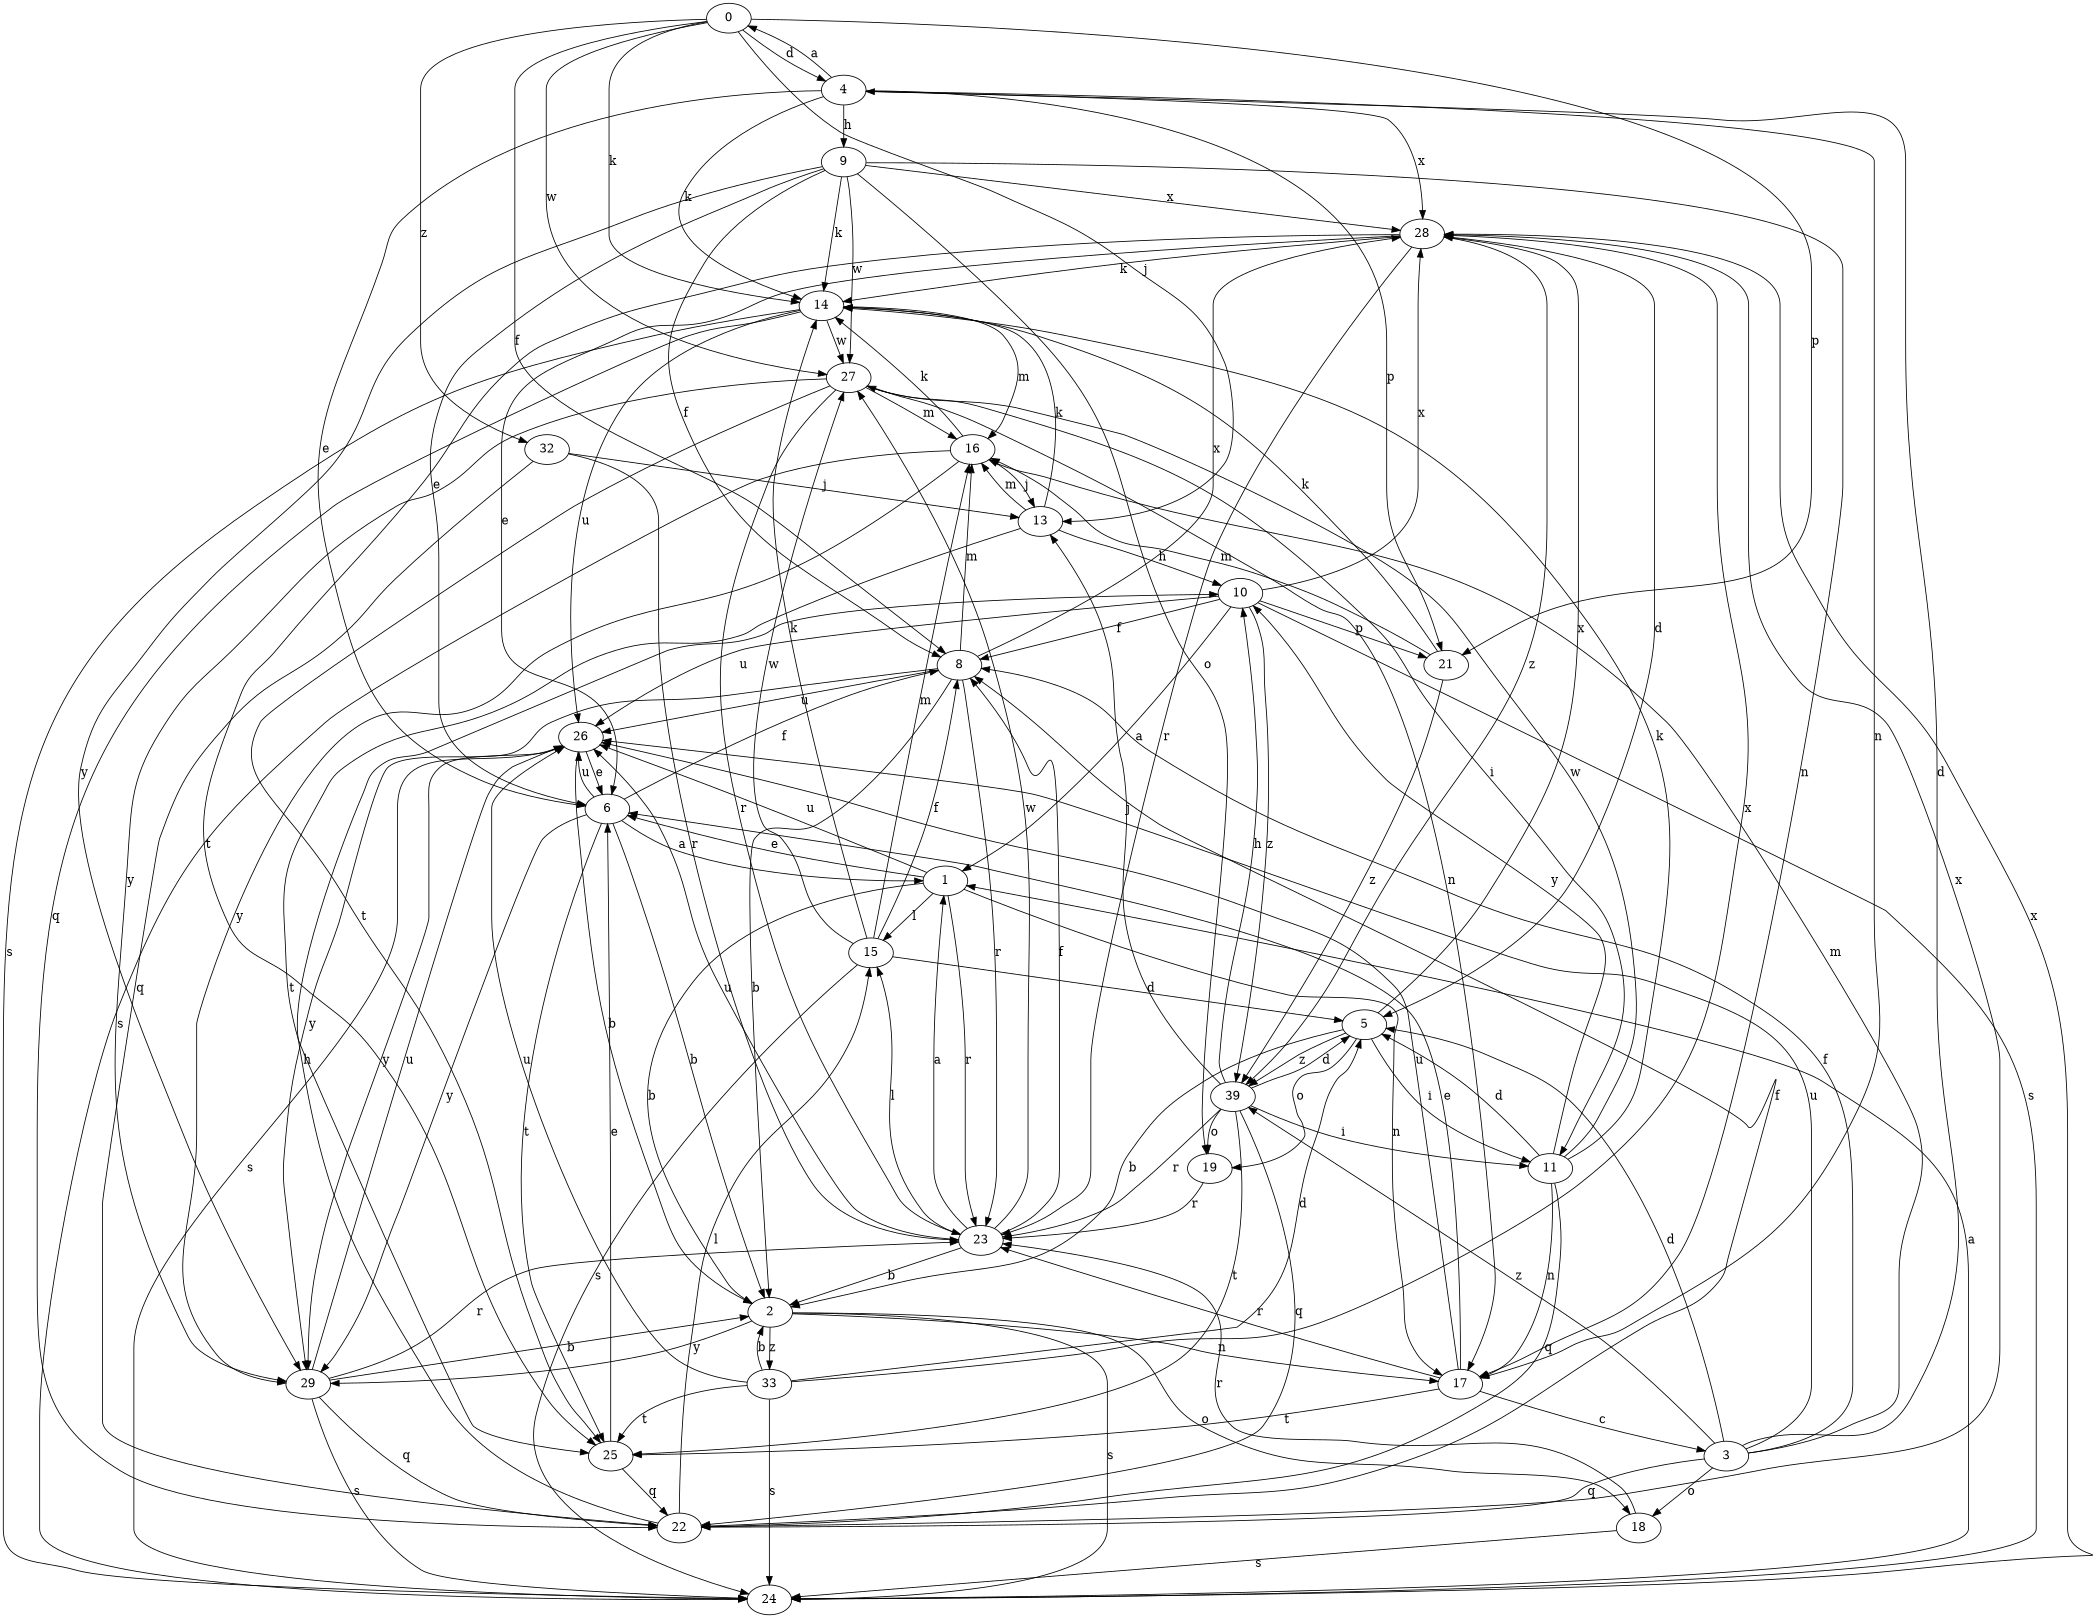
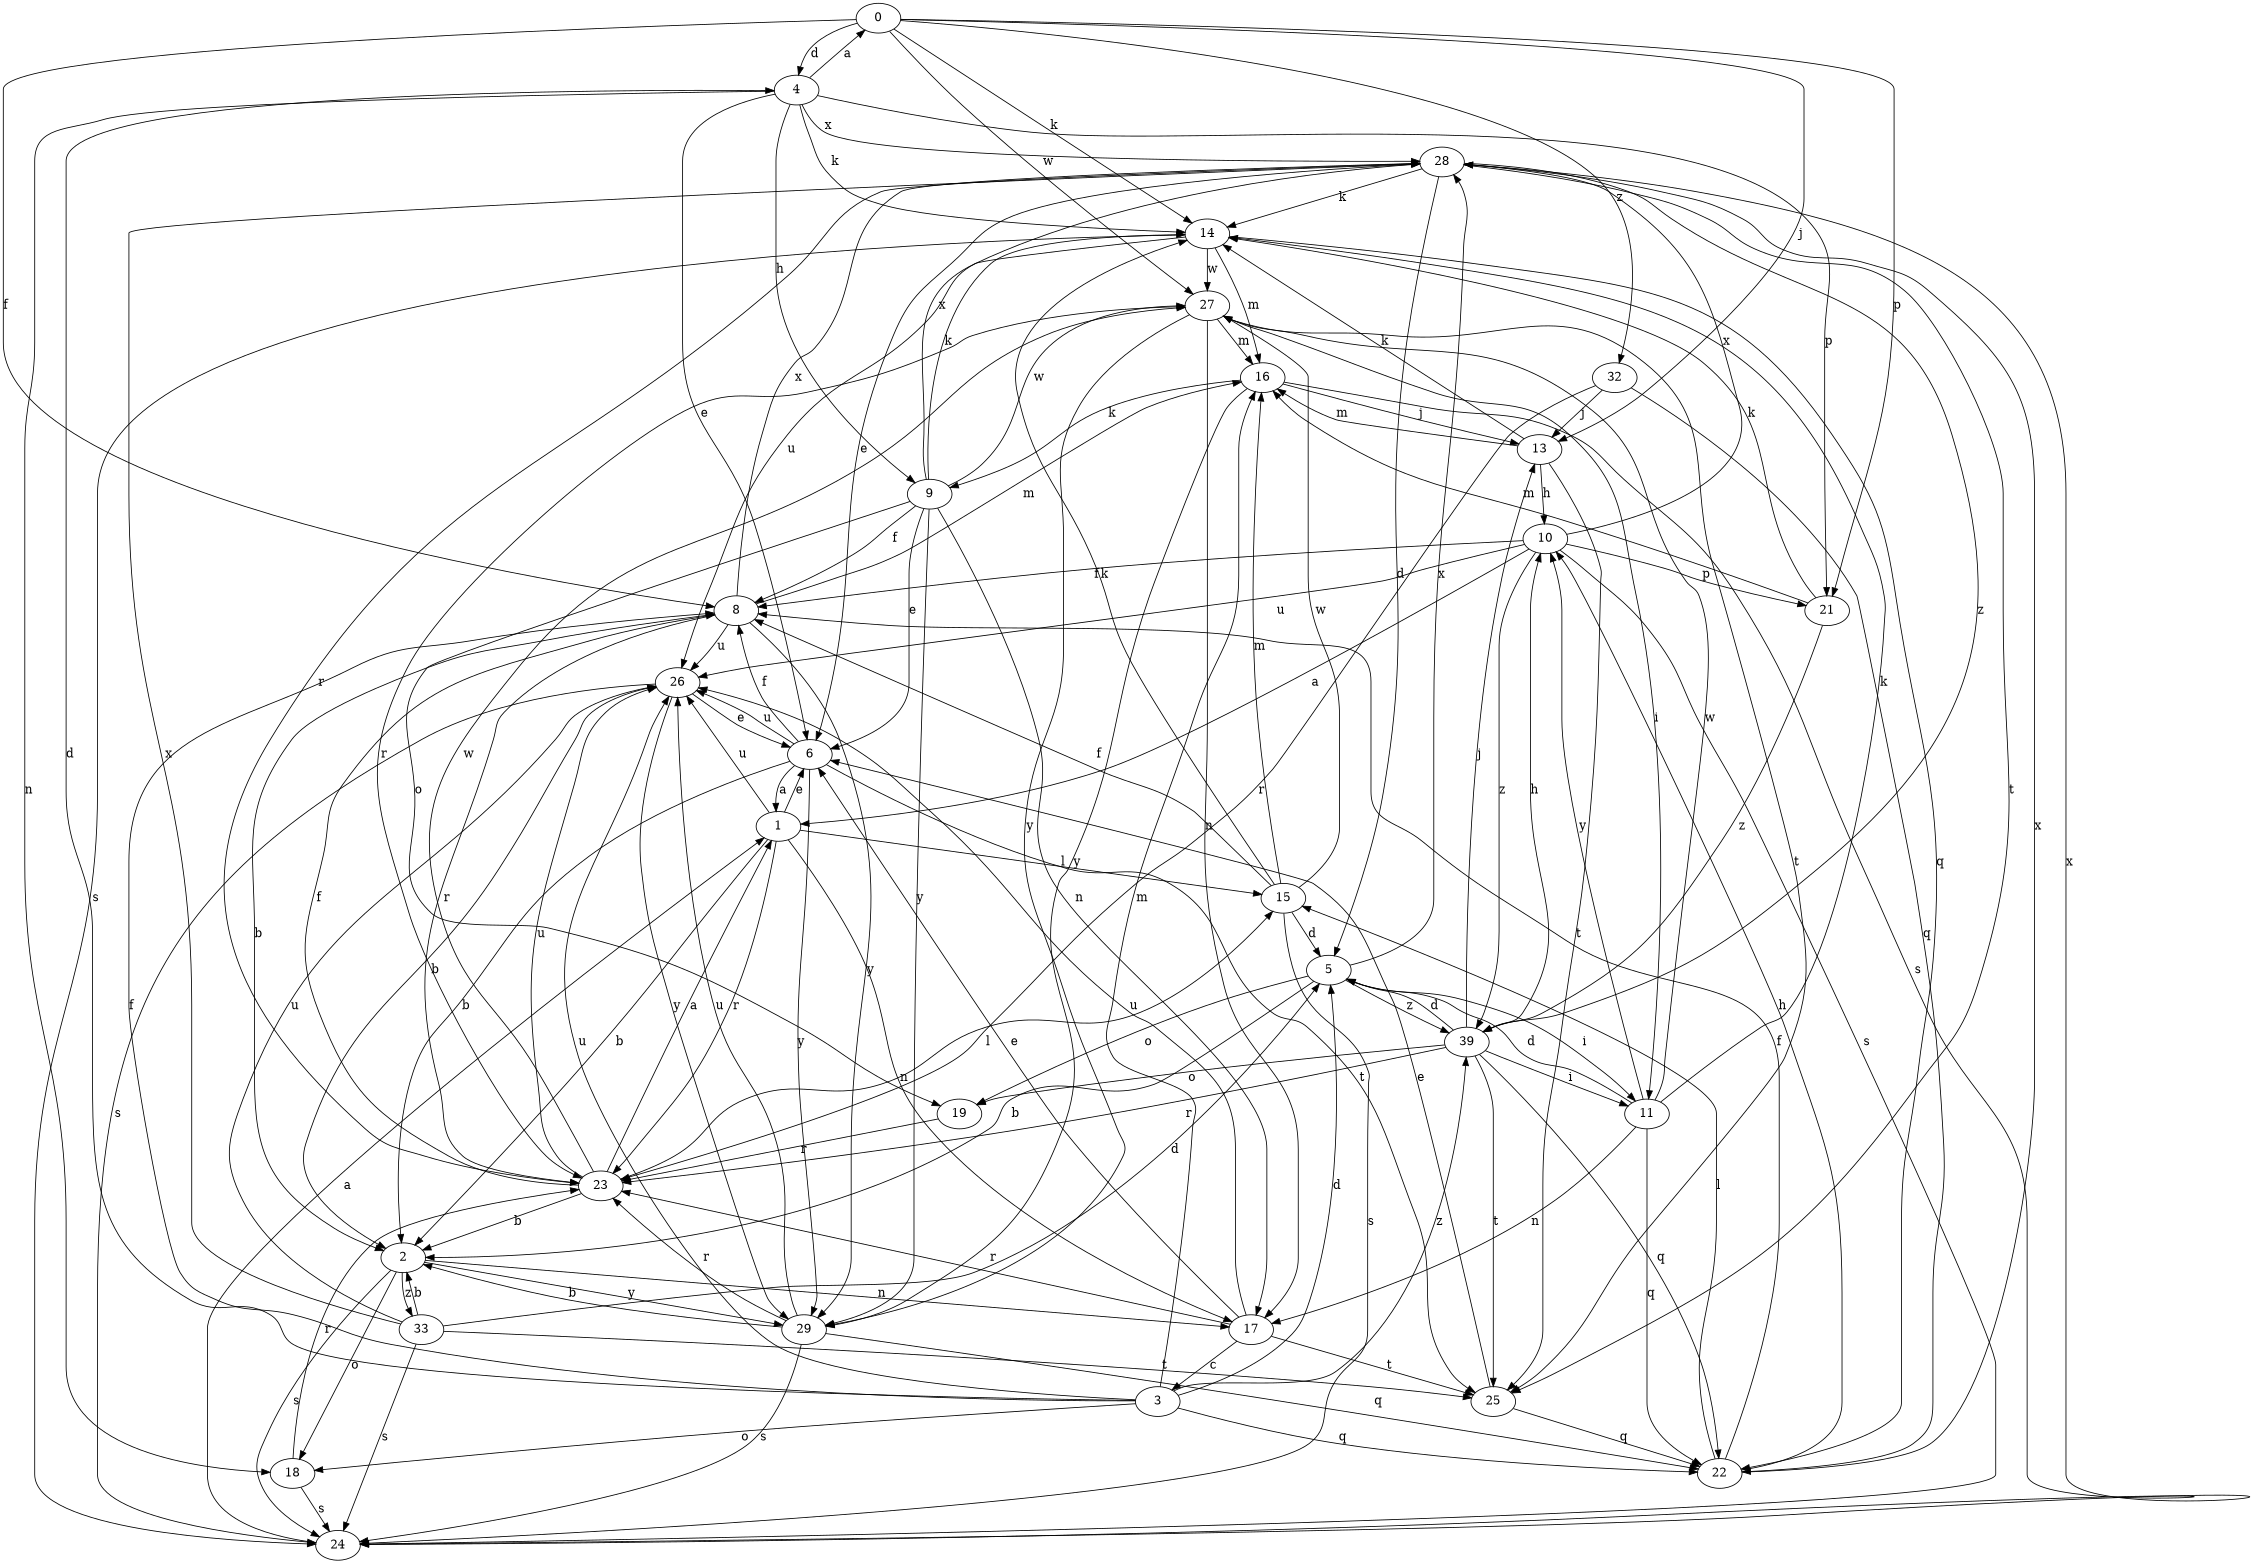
(1874, 366) -> (25, 506)
(905, 376) -> (1092, 414)
